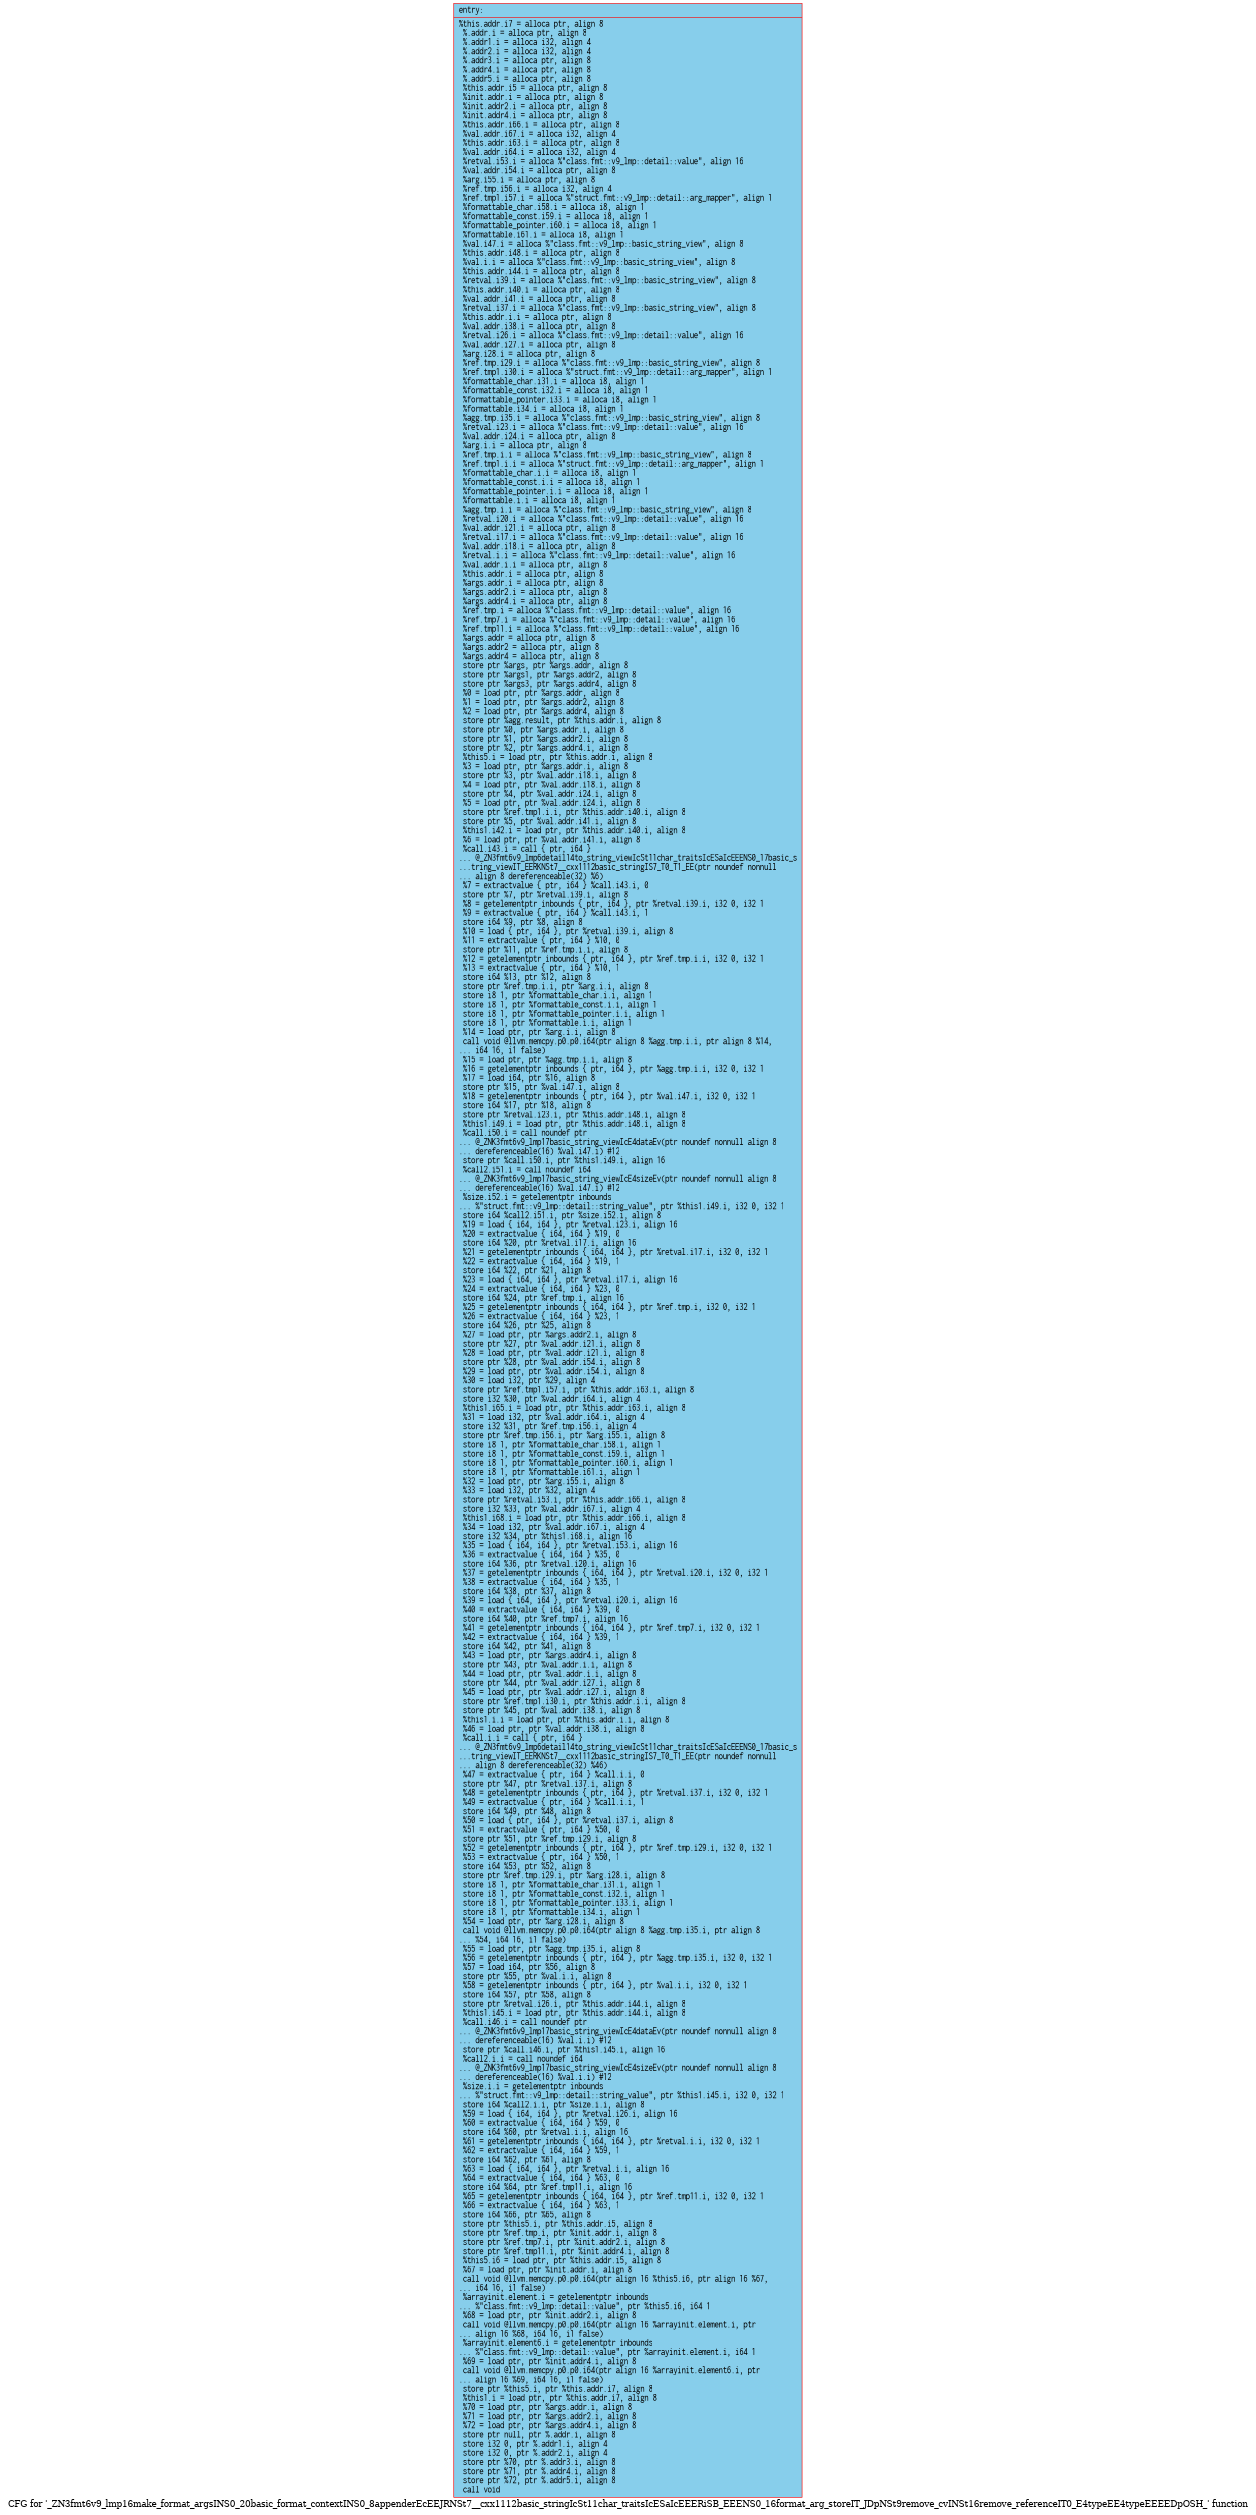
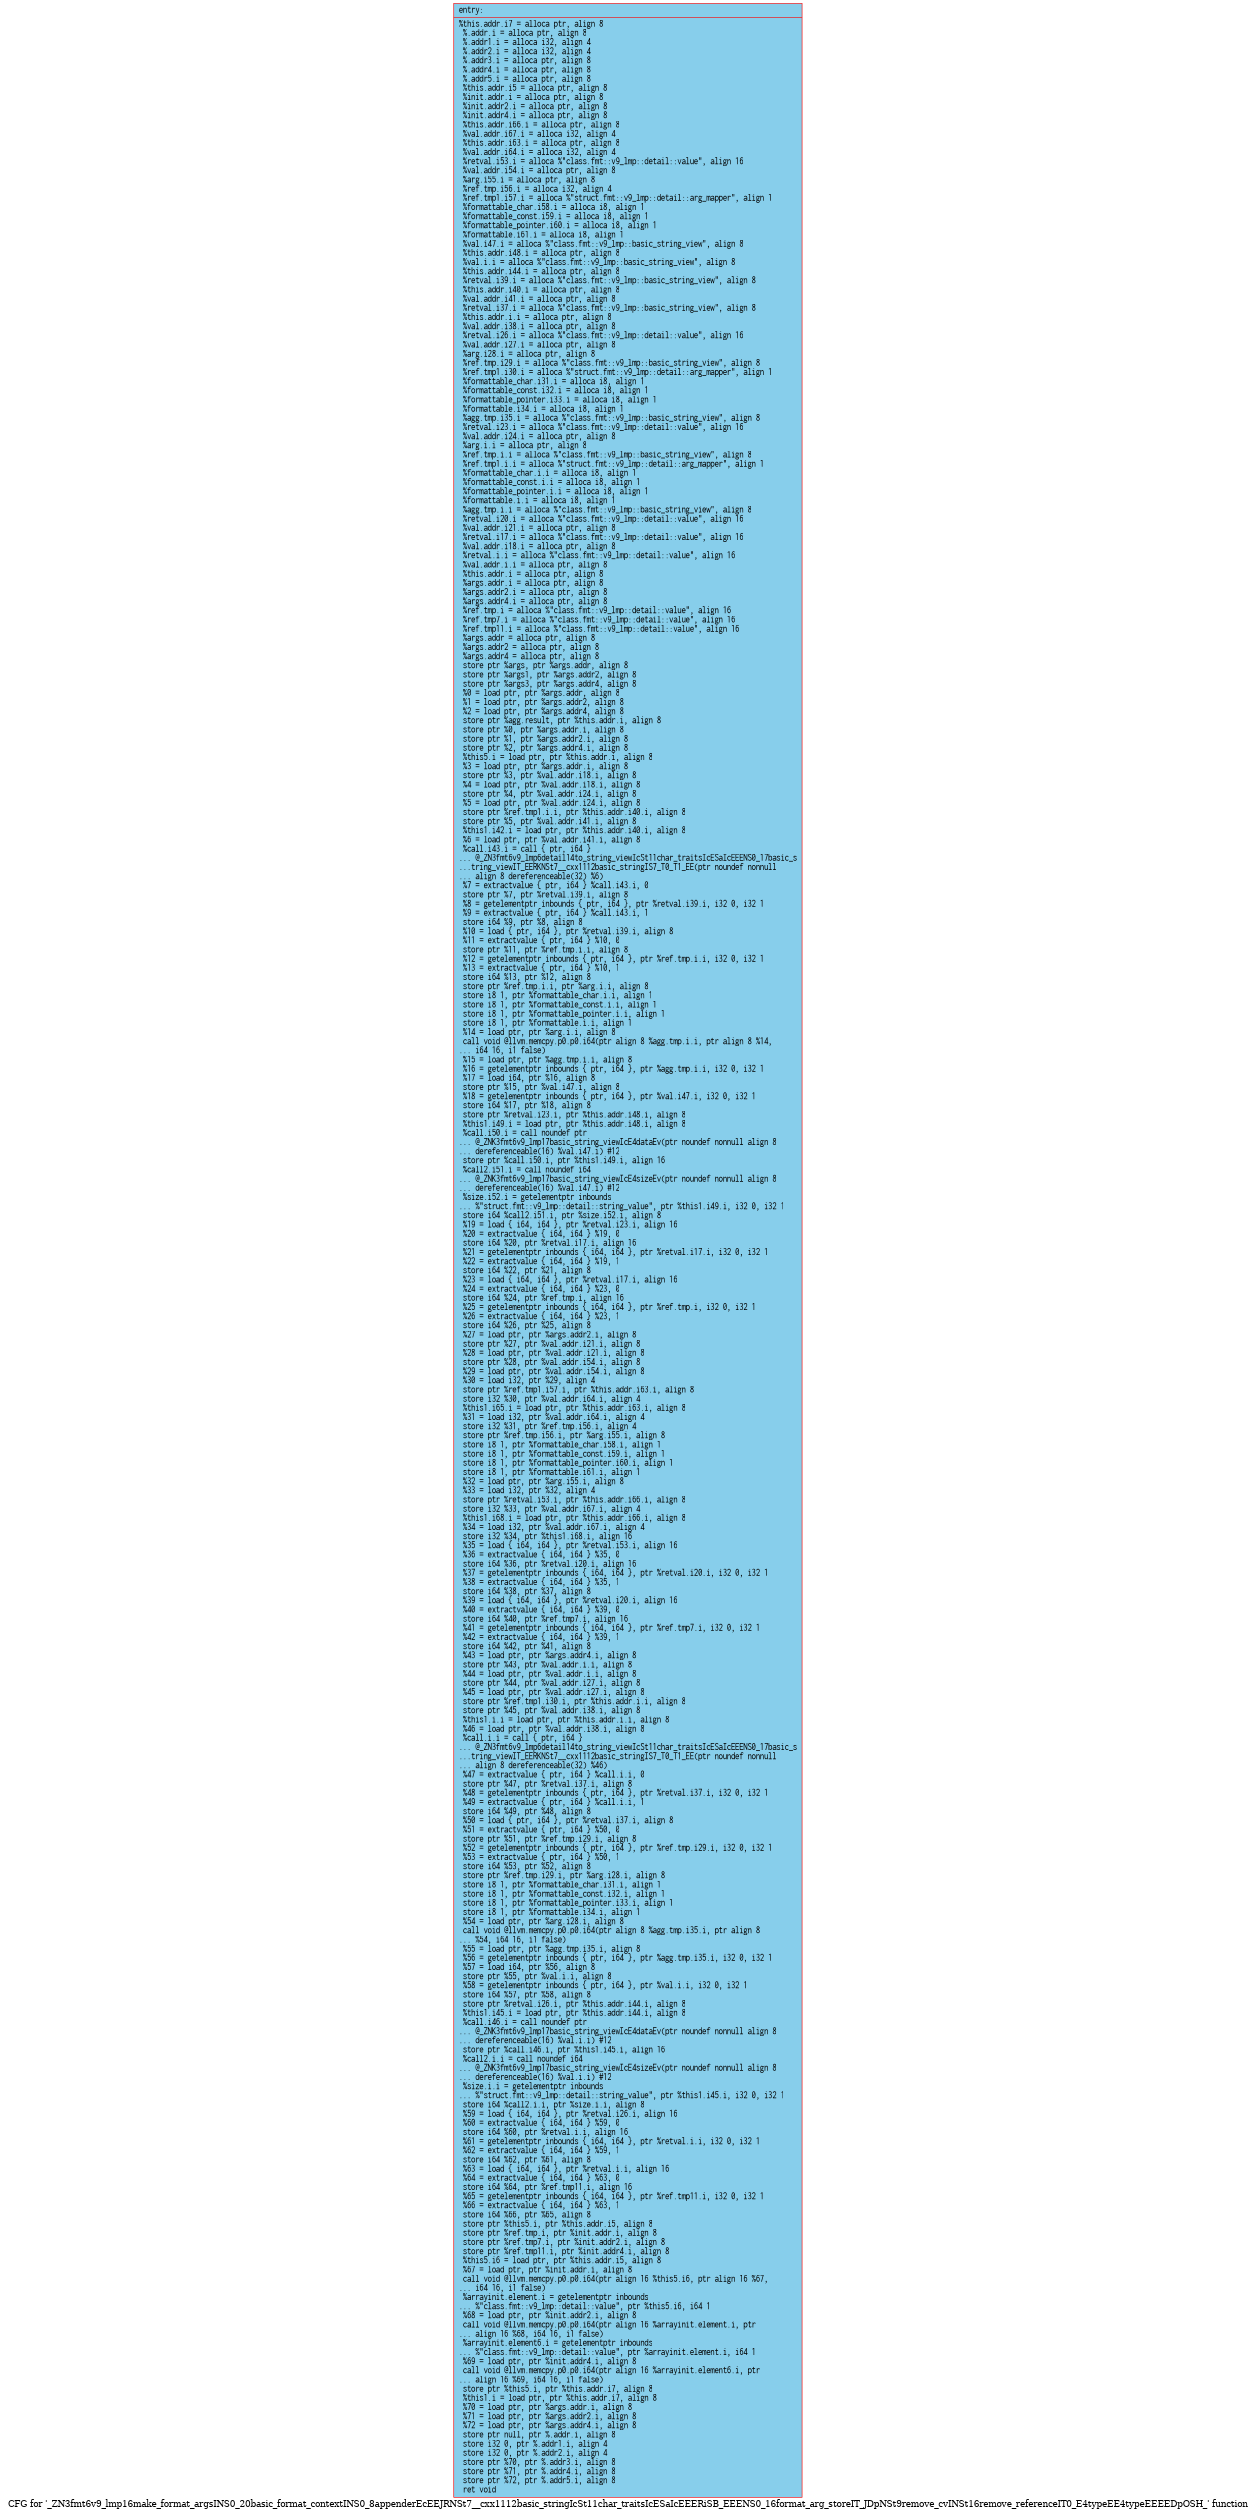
(479, 2490) -> (477, 2490)
